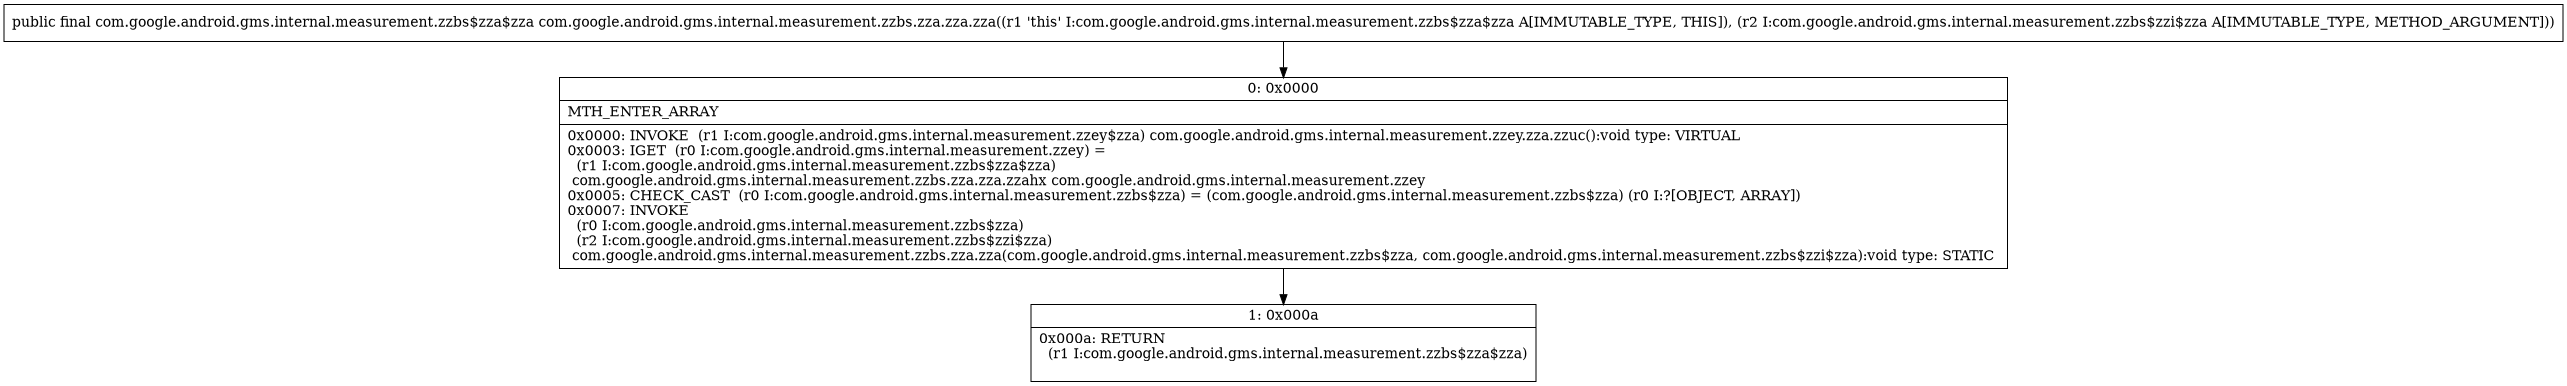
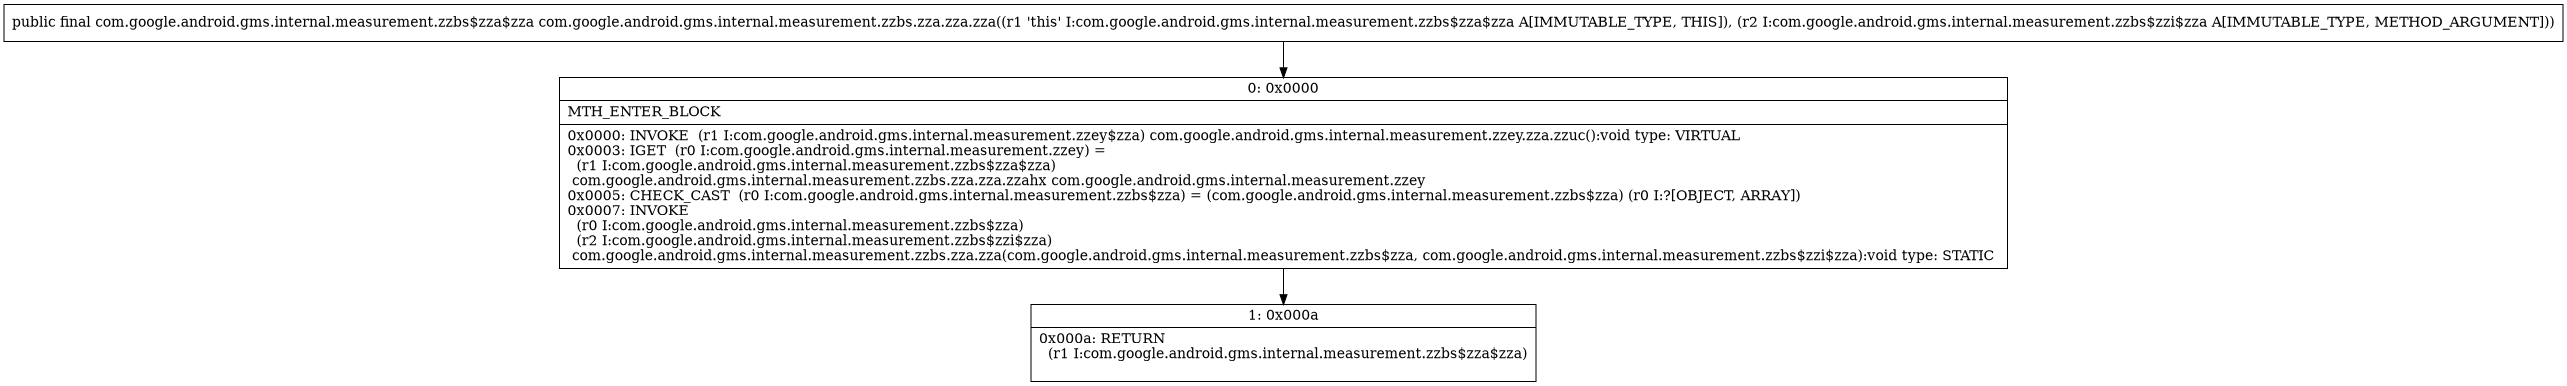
(643, 112) -> (644, 112)
